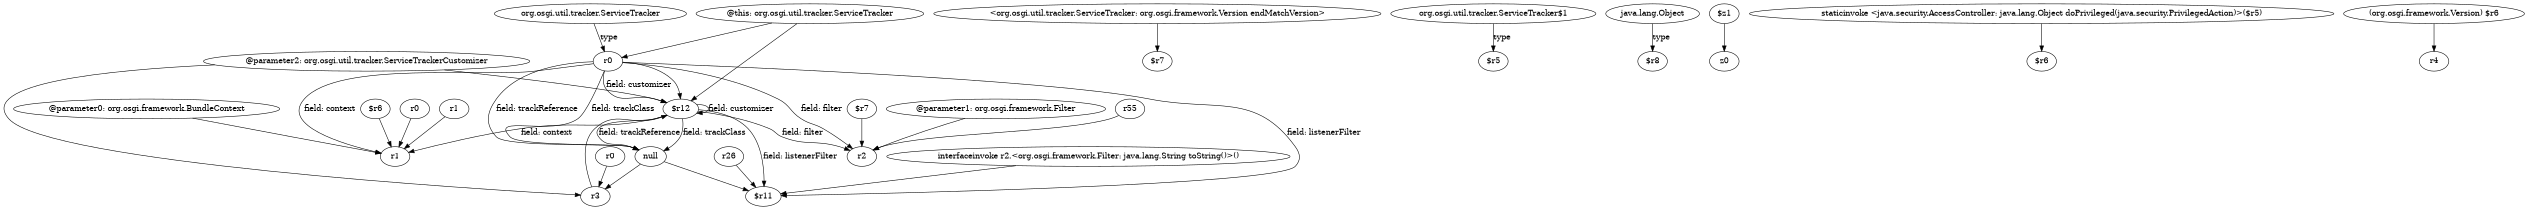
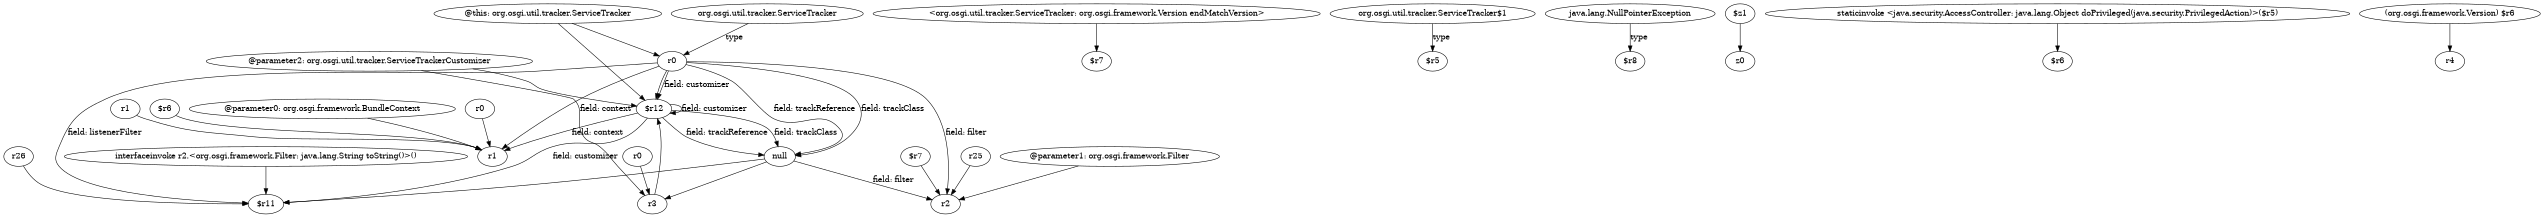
(1653, 14) -> (1630, 14)
(1130, 109) -> (976, 157)
(772, 130) -> (860, 180)
(800, 157) -> (585, 157)
